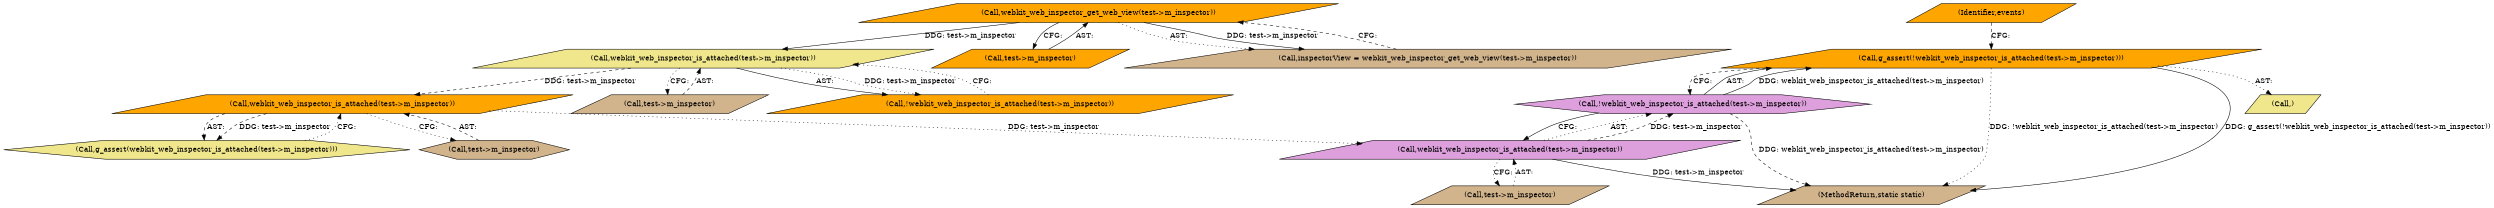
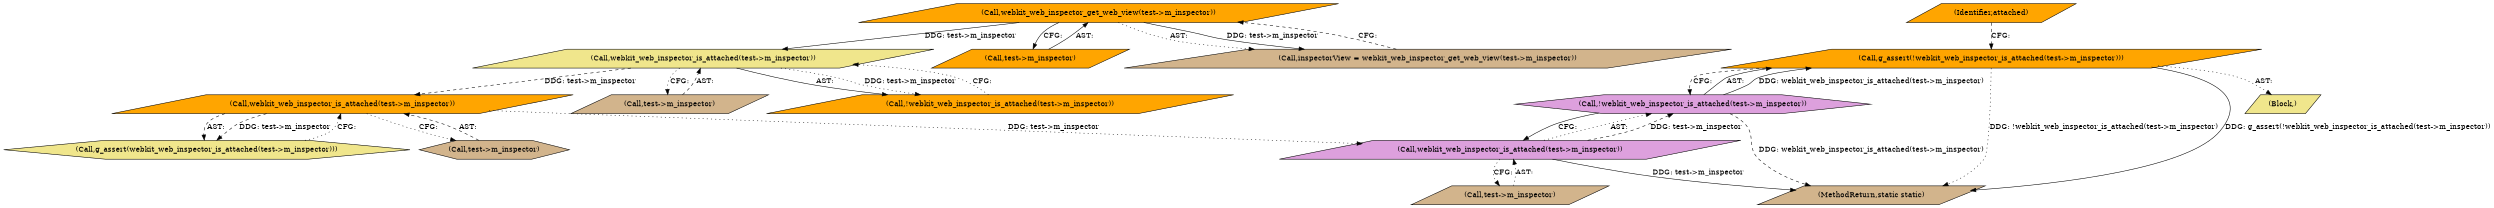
(1991, 13) -> (1991, 13)
(2283, 104) -> (2283, 104)
